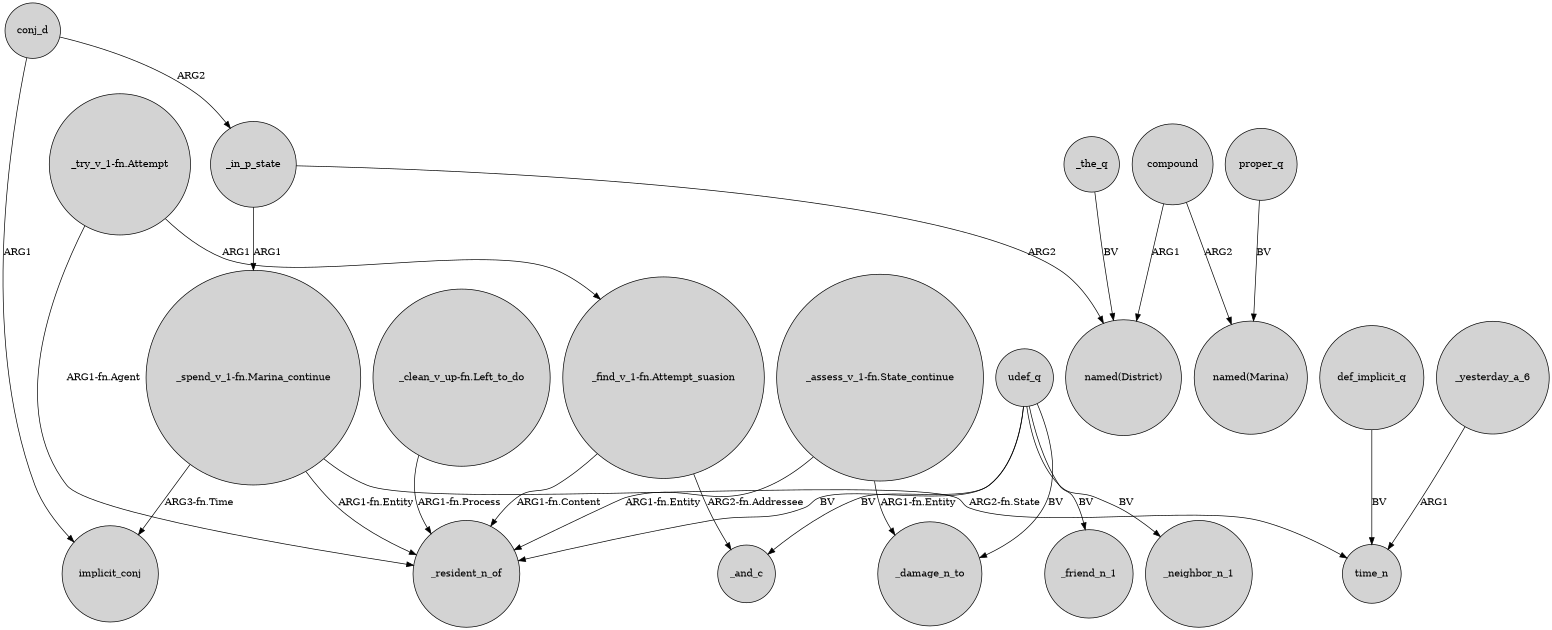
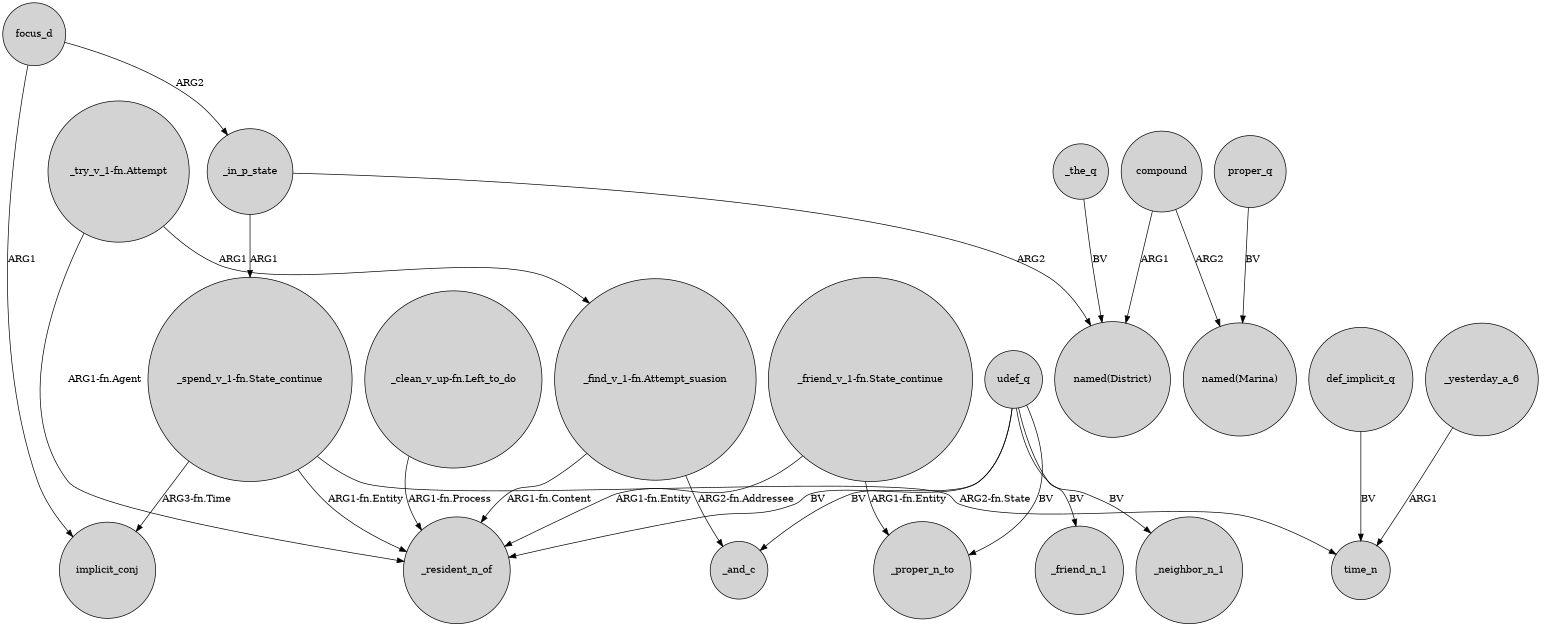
(33, 31) -> (34, 34)
(253, 378) -> (250, 379)
(880, 378) -> (870, 379)
(930, 574) -> (922, 570)
